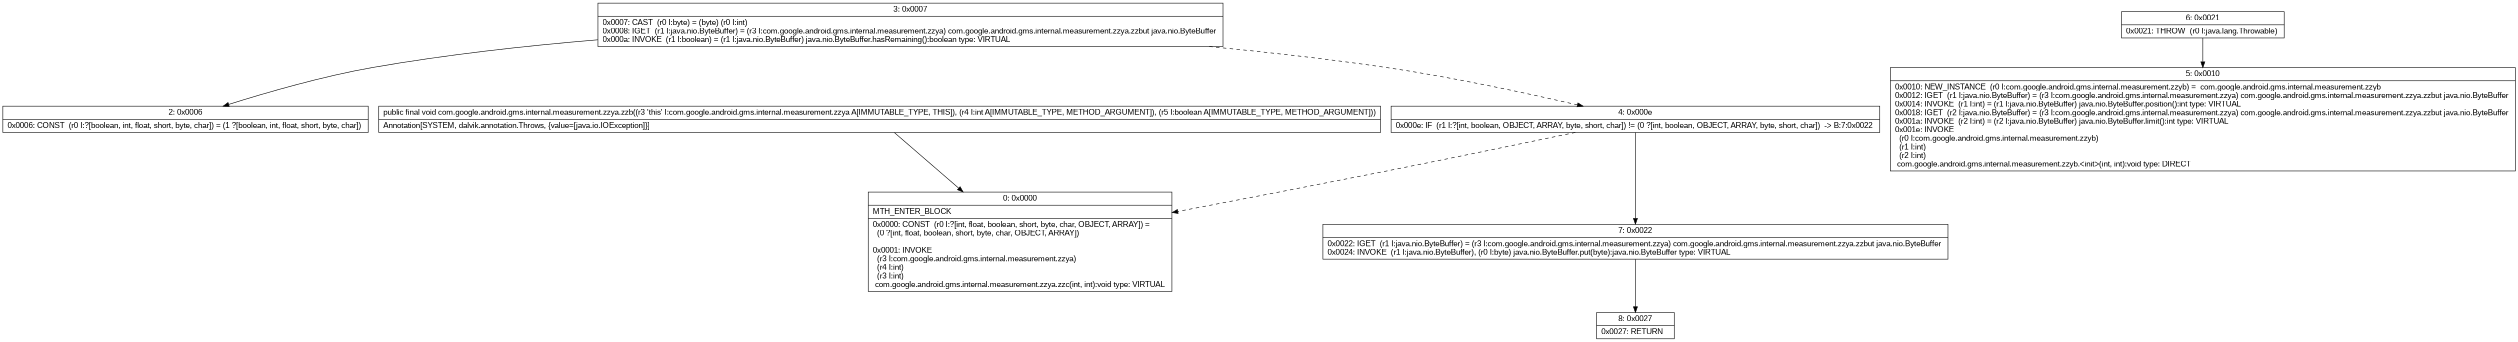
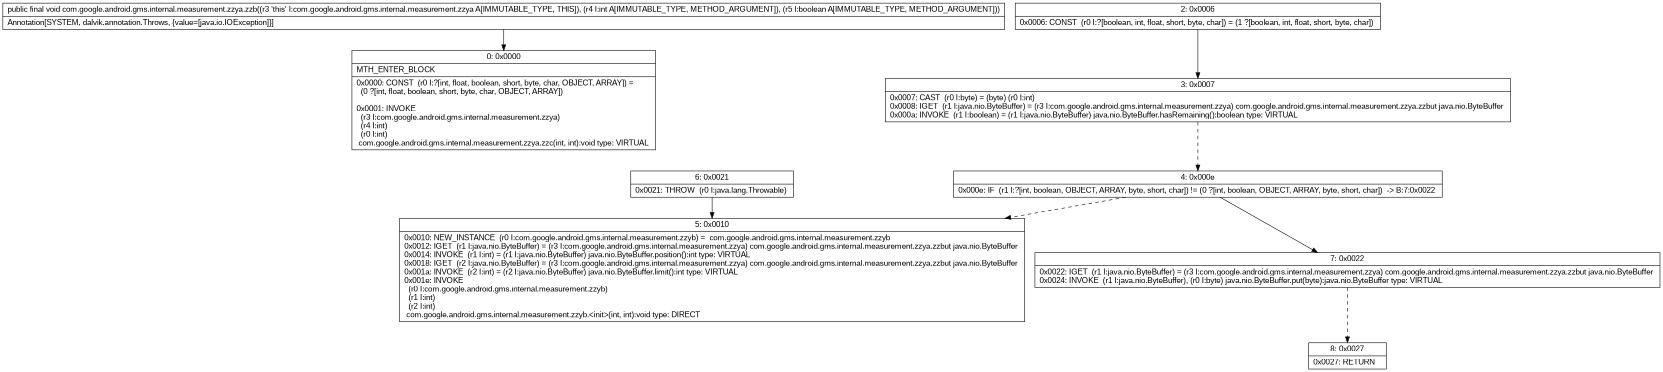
(411, 61) -> (1198, 51)
(1377, 173) -> (1068, 207)
(889, 276) -> (372, 134)
(1635, 283) -> (1347, 312)
